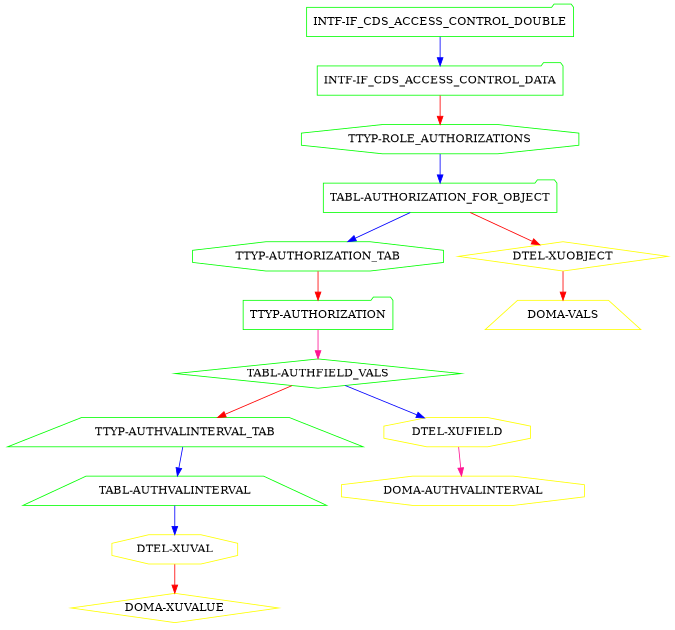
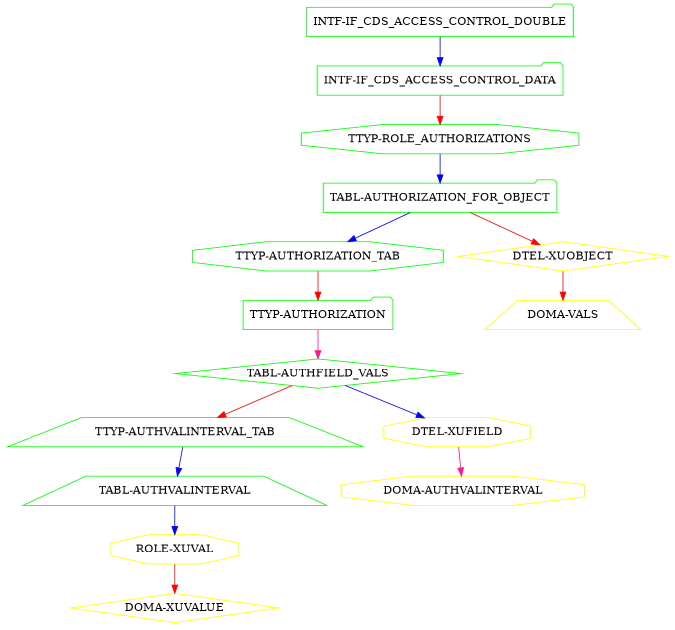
(175, 549) -> (175, 549)
